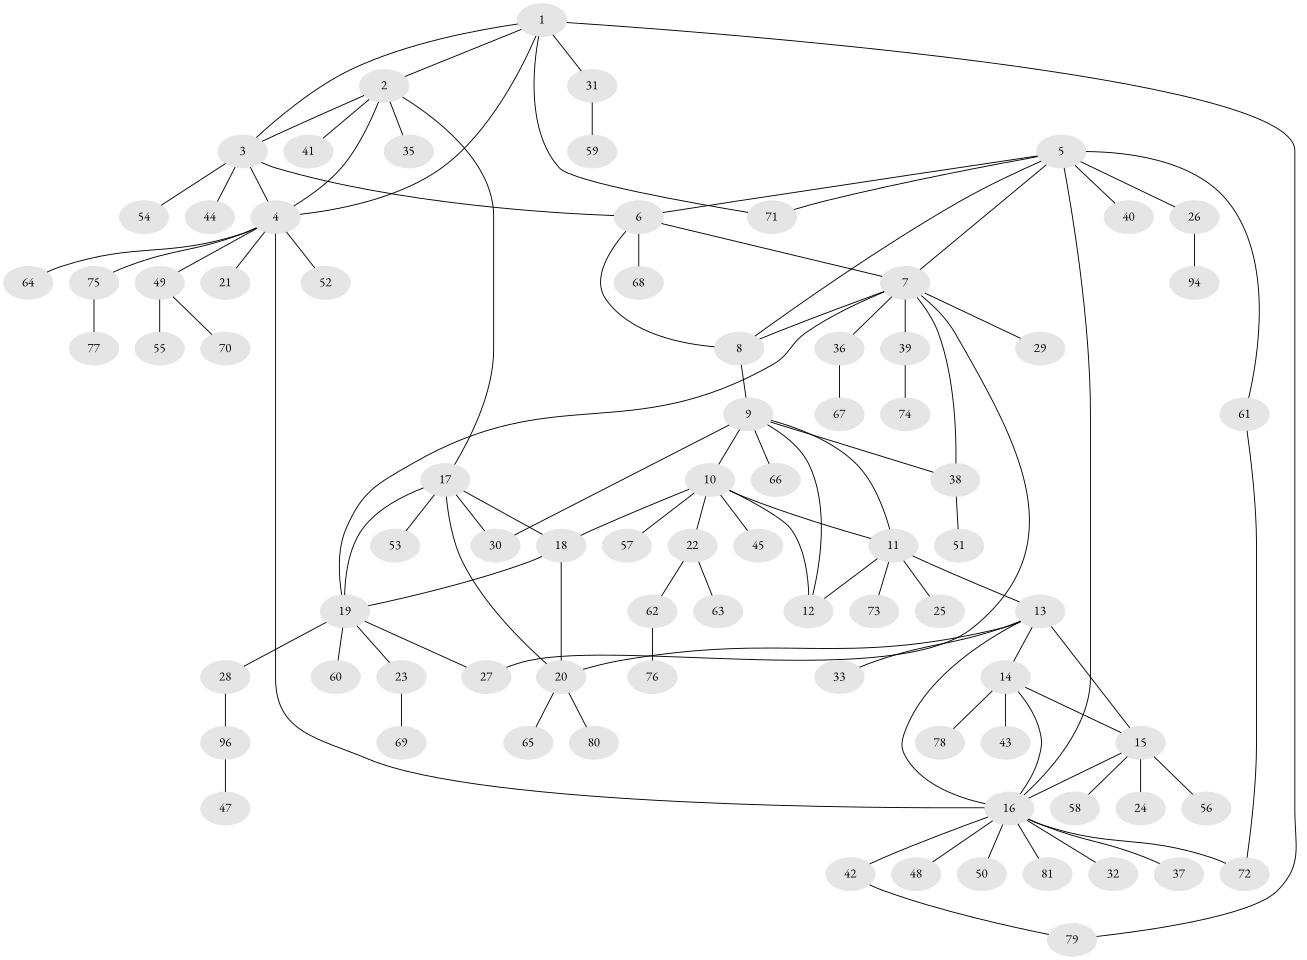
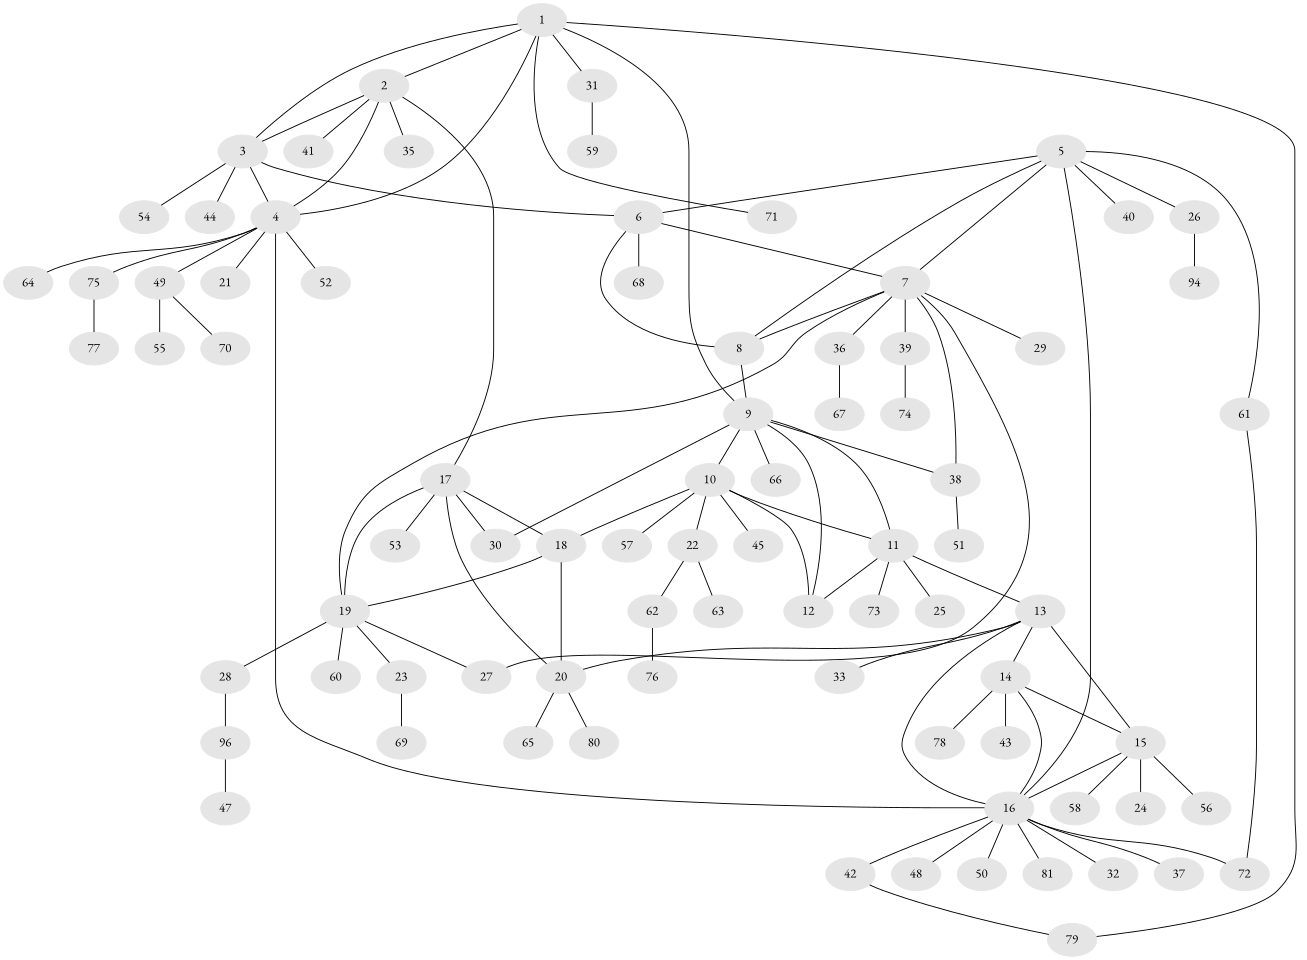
(915, 181) -> none
none -> (689, 189)
